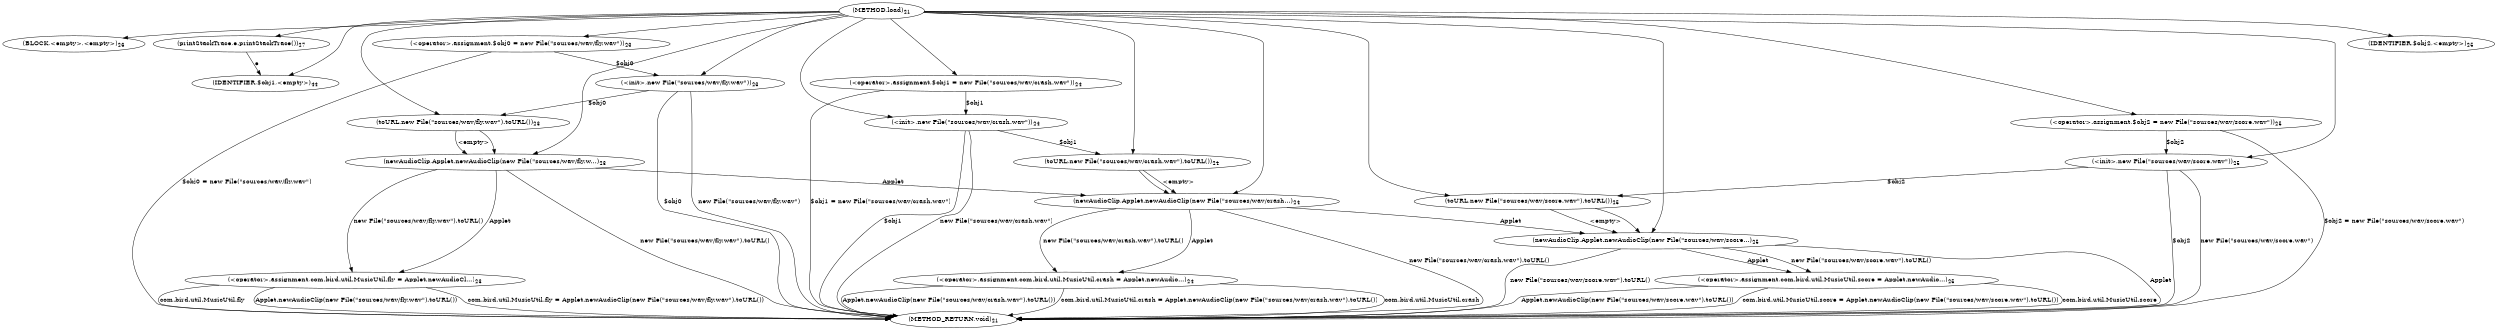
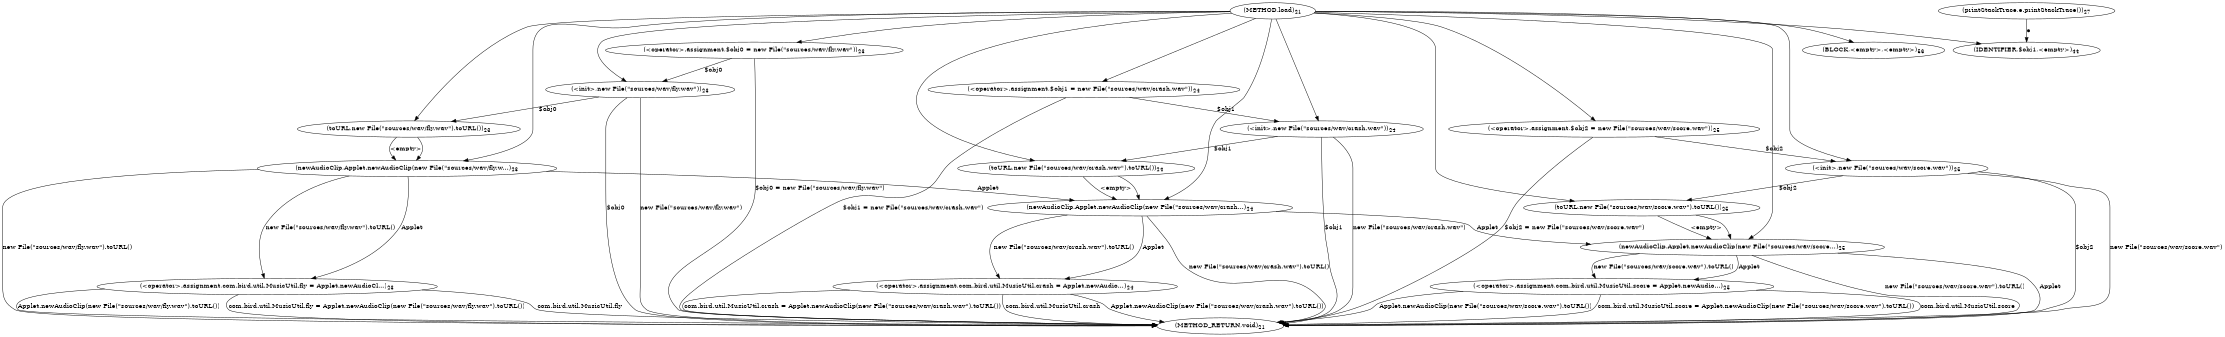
(559, 17) -> none
(121, 43) -> (1921, 50)
(2421, 44) -> none
